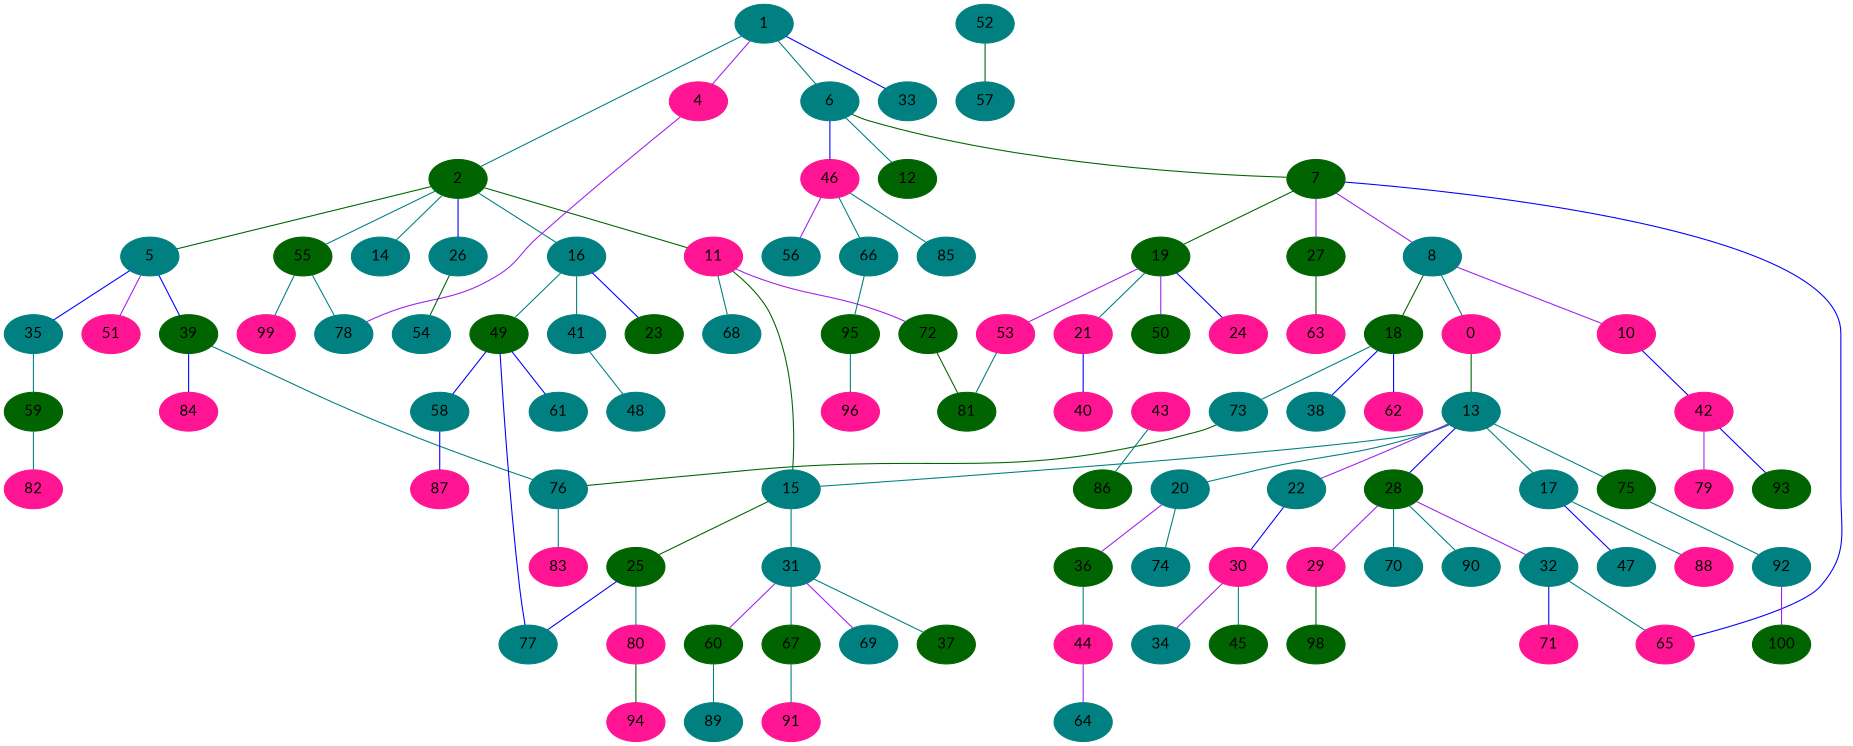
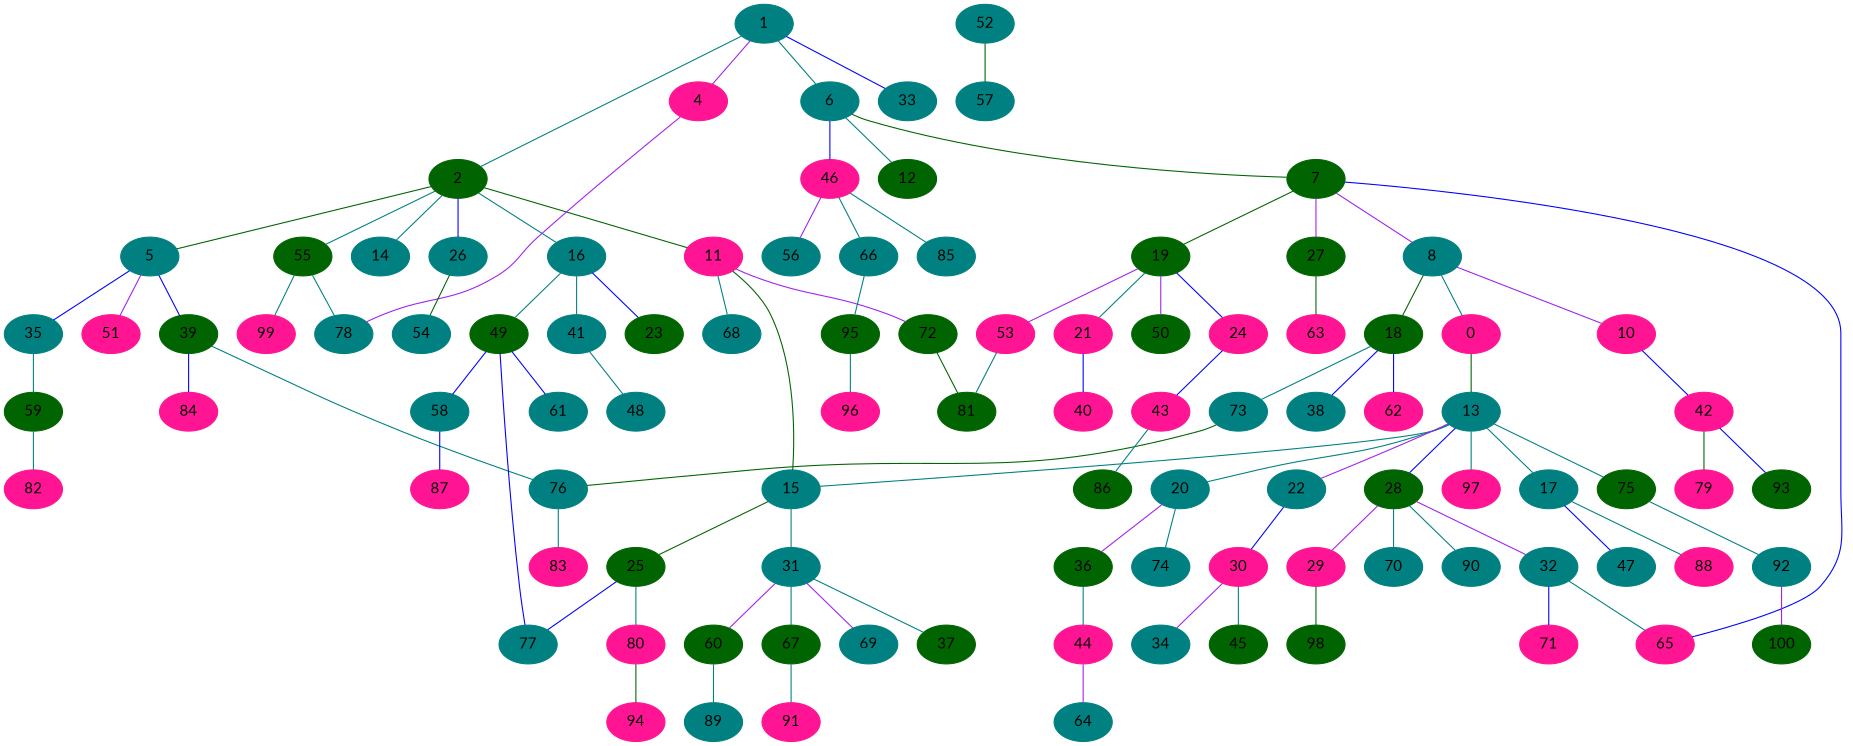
none -> (1200, 373)
(1704, 451) -> (1704, 451)
none -> (1471, 489)
